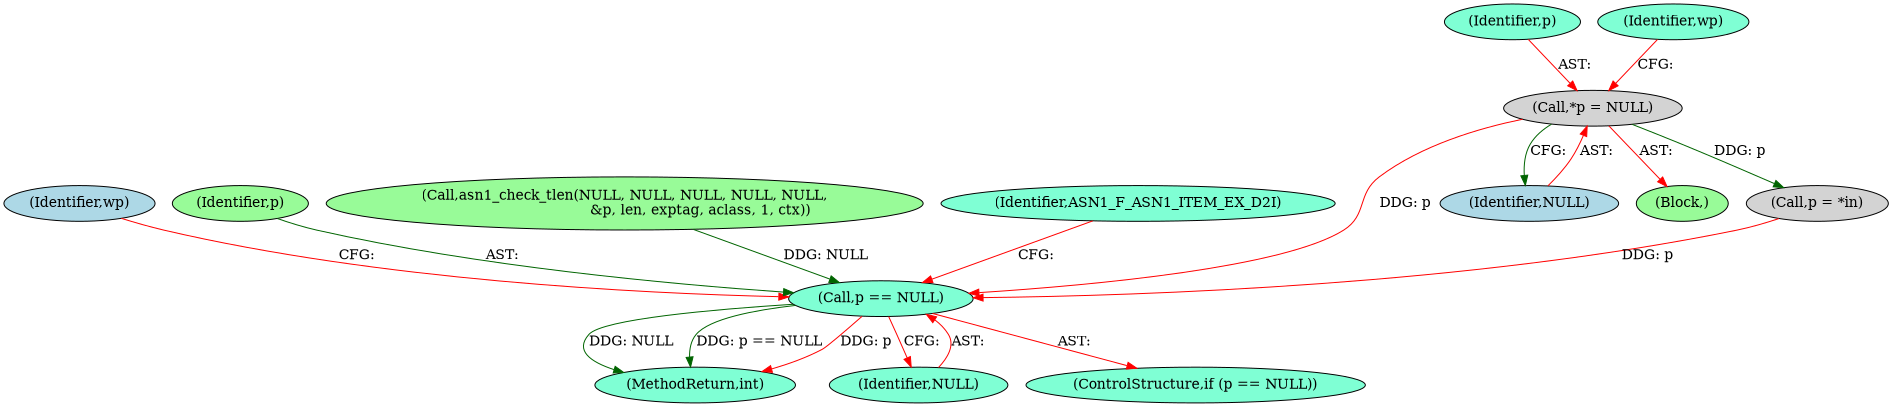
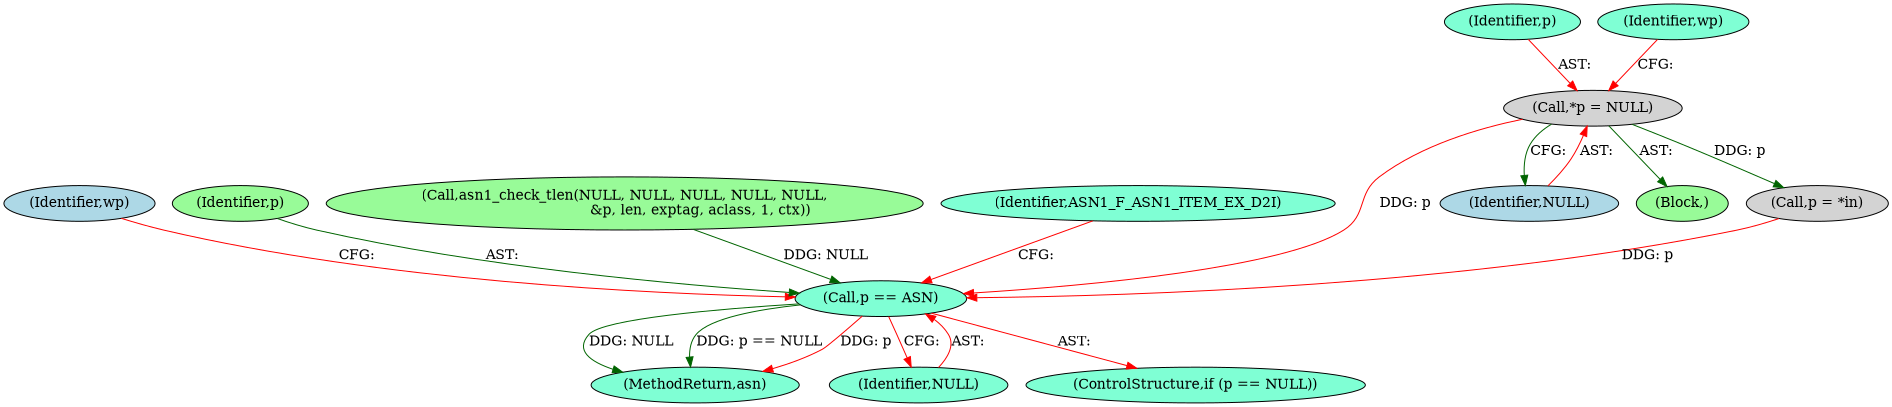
(1634, 153) -> (1634, 153)
(881, 299) -> (881, 299)
(695, 385) -> (695, 385)
